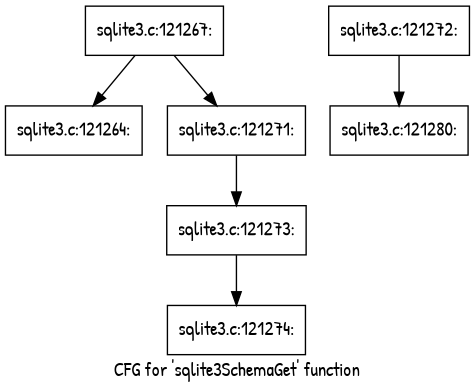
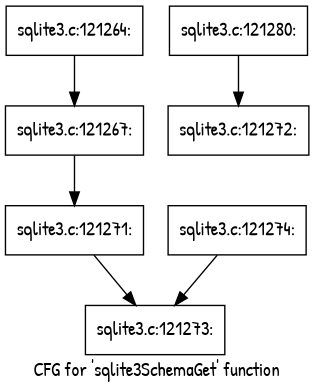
(399, 74) -> (238, 74)
(118, 75) -> (74, 74)
(236, 273) -> (200, 275)
